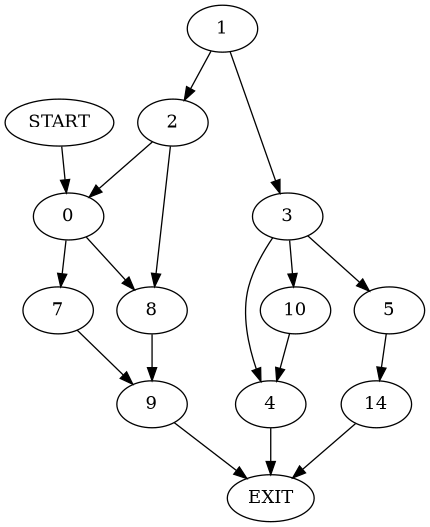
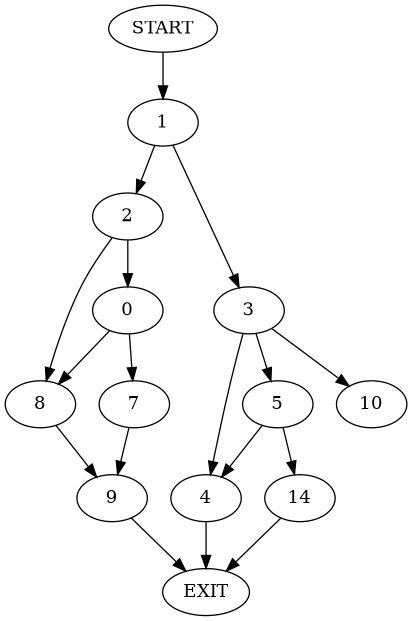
(63, 163) -> (163, 69)
(285, 351) -> (246, 446)
